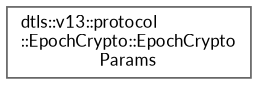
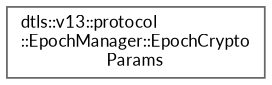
(129, 42) -> (136, 42)
